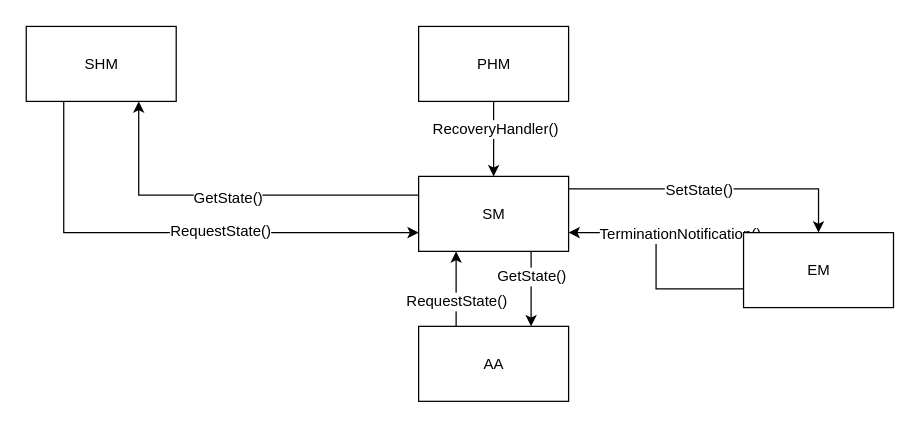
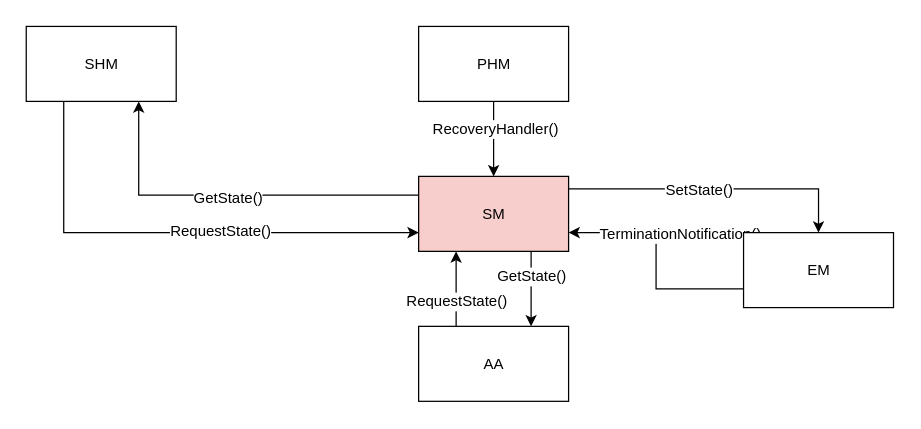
(494, 214) -> (494, 214)
